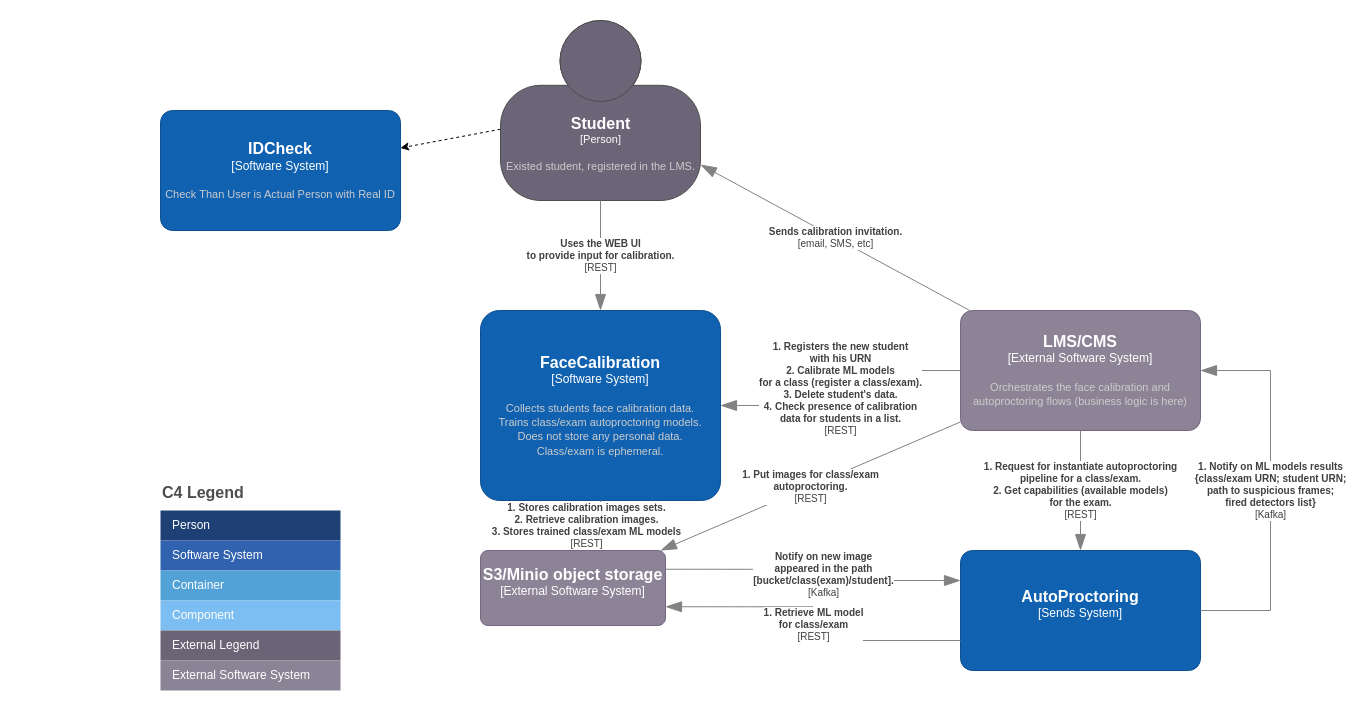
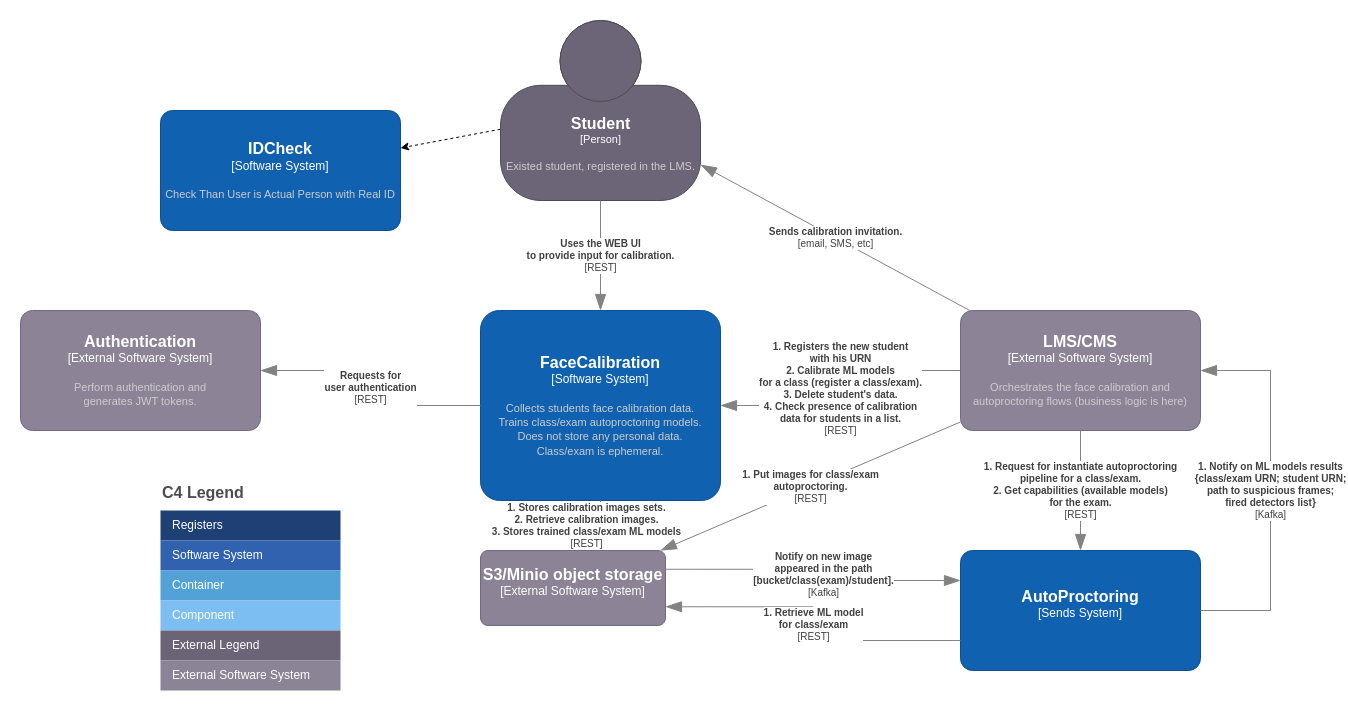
none -> (141, 371)
none -> (449, 406)
(193, 526) -> (201, 526)
